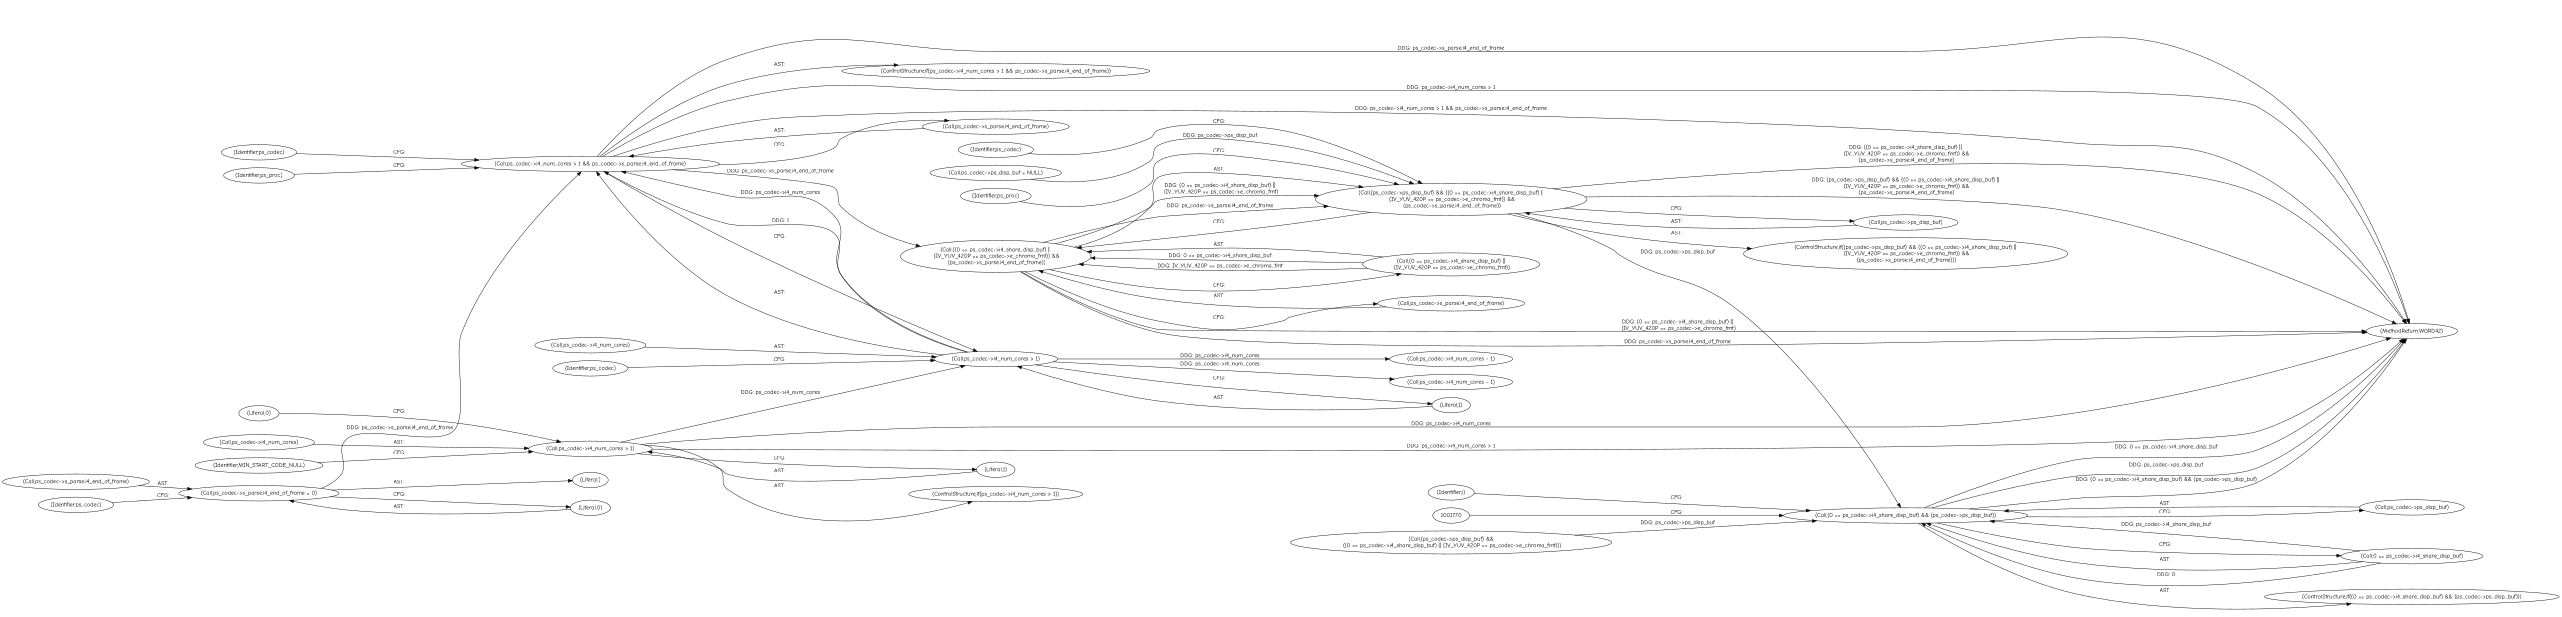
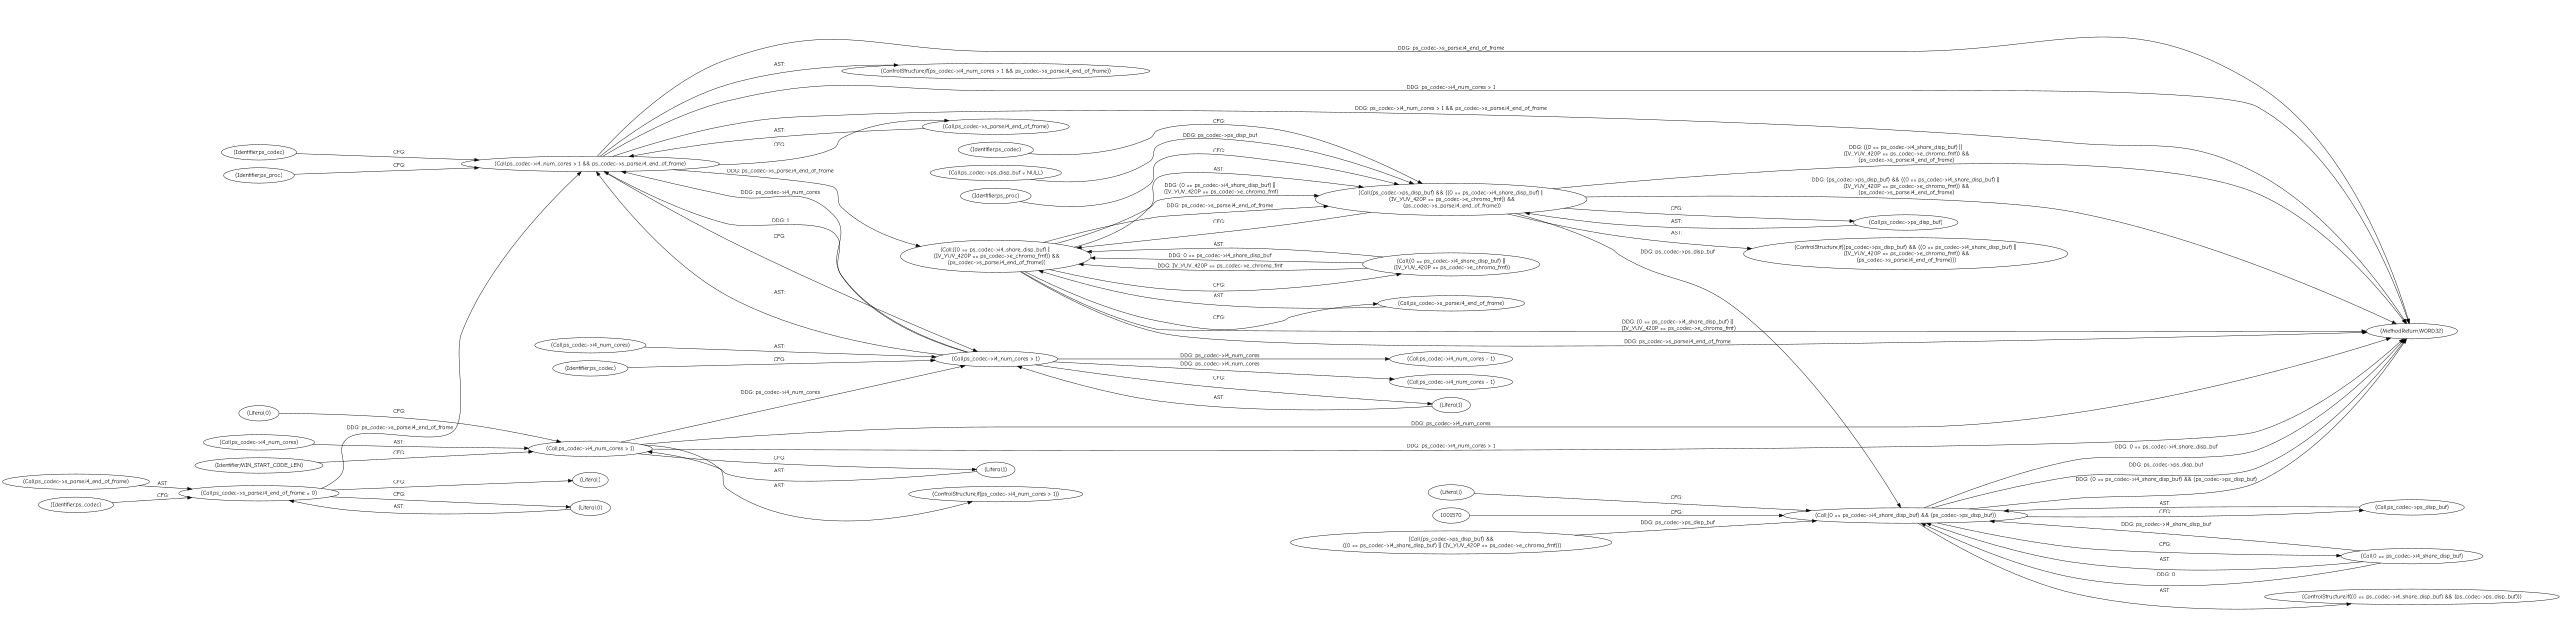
(2412, 331) -> (2412, 331)
(259, 465) -> (259, 465)
(400, 482) -> (400, 482)
(1451, 492) -> (1451, 492)
(1451, 516) -> (1451, 516)
